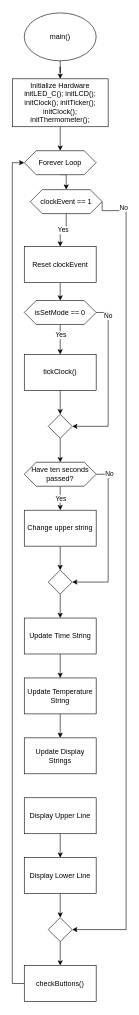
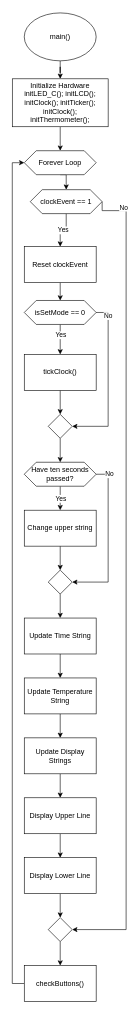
none -> (60, 792)
